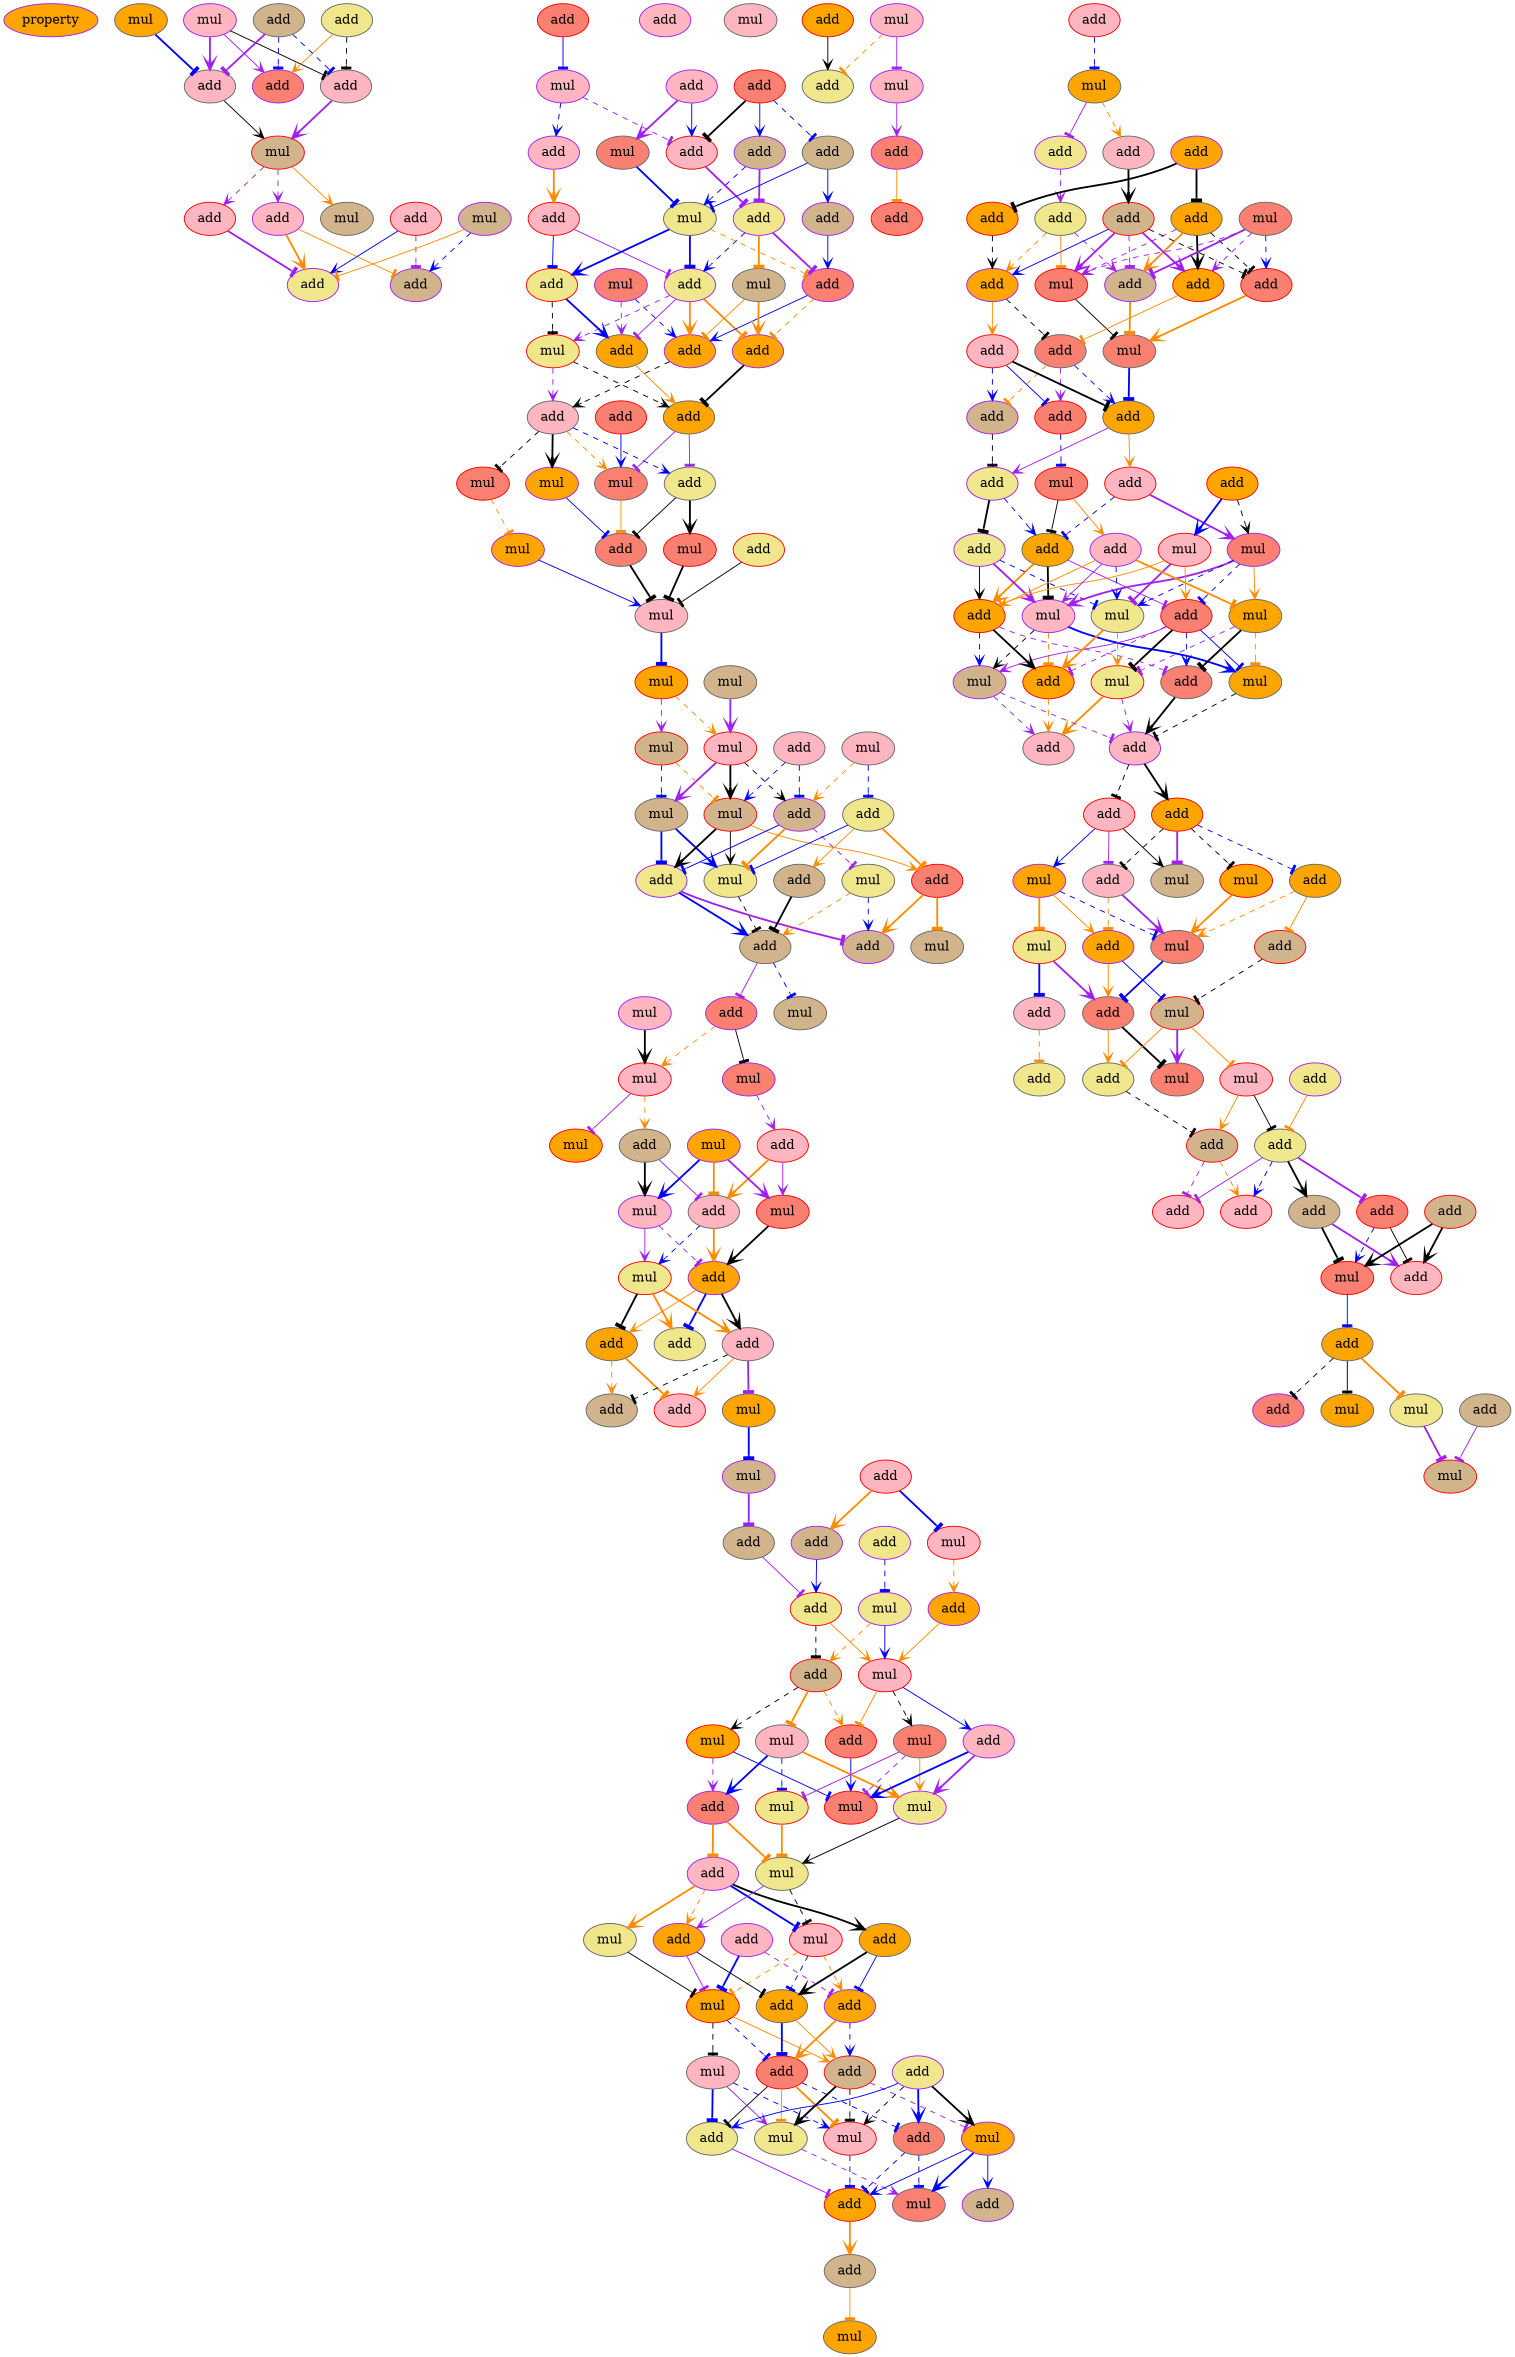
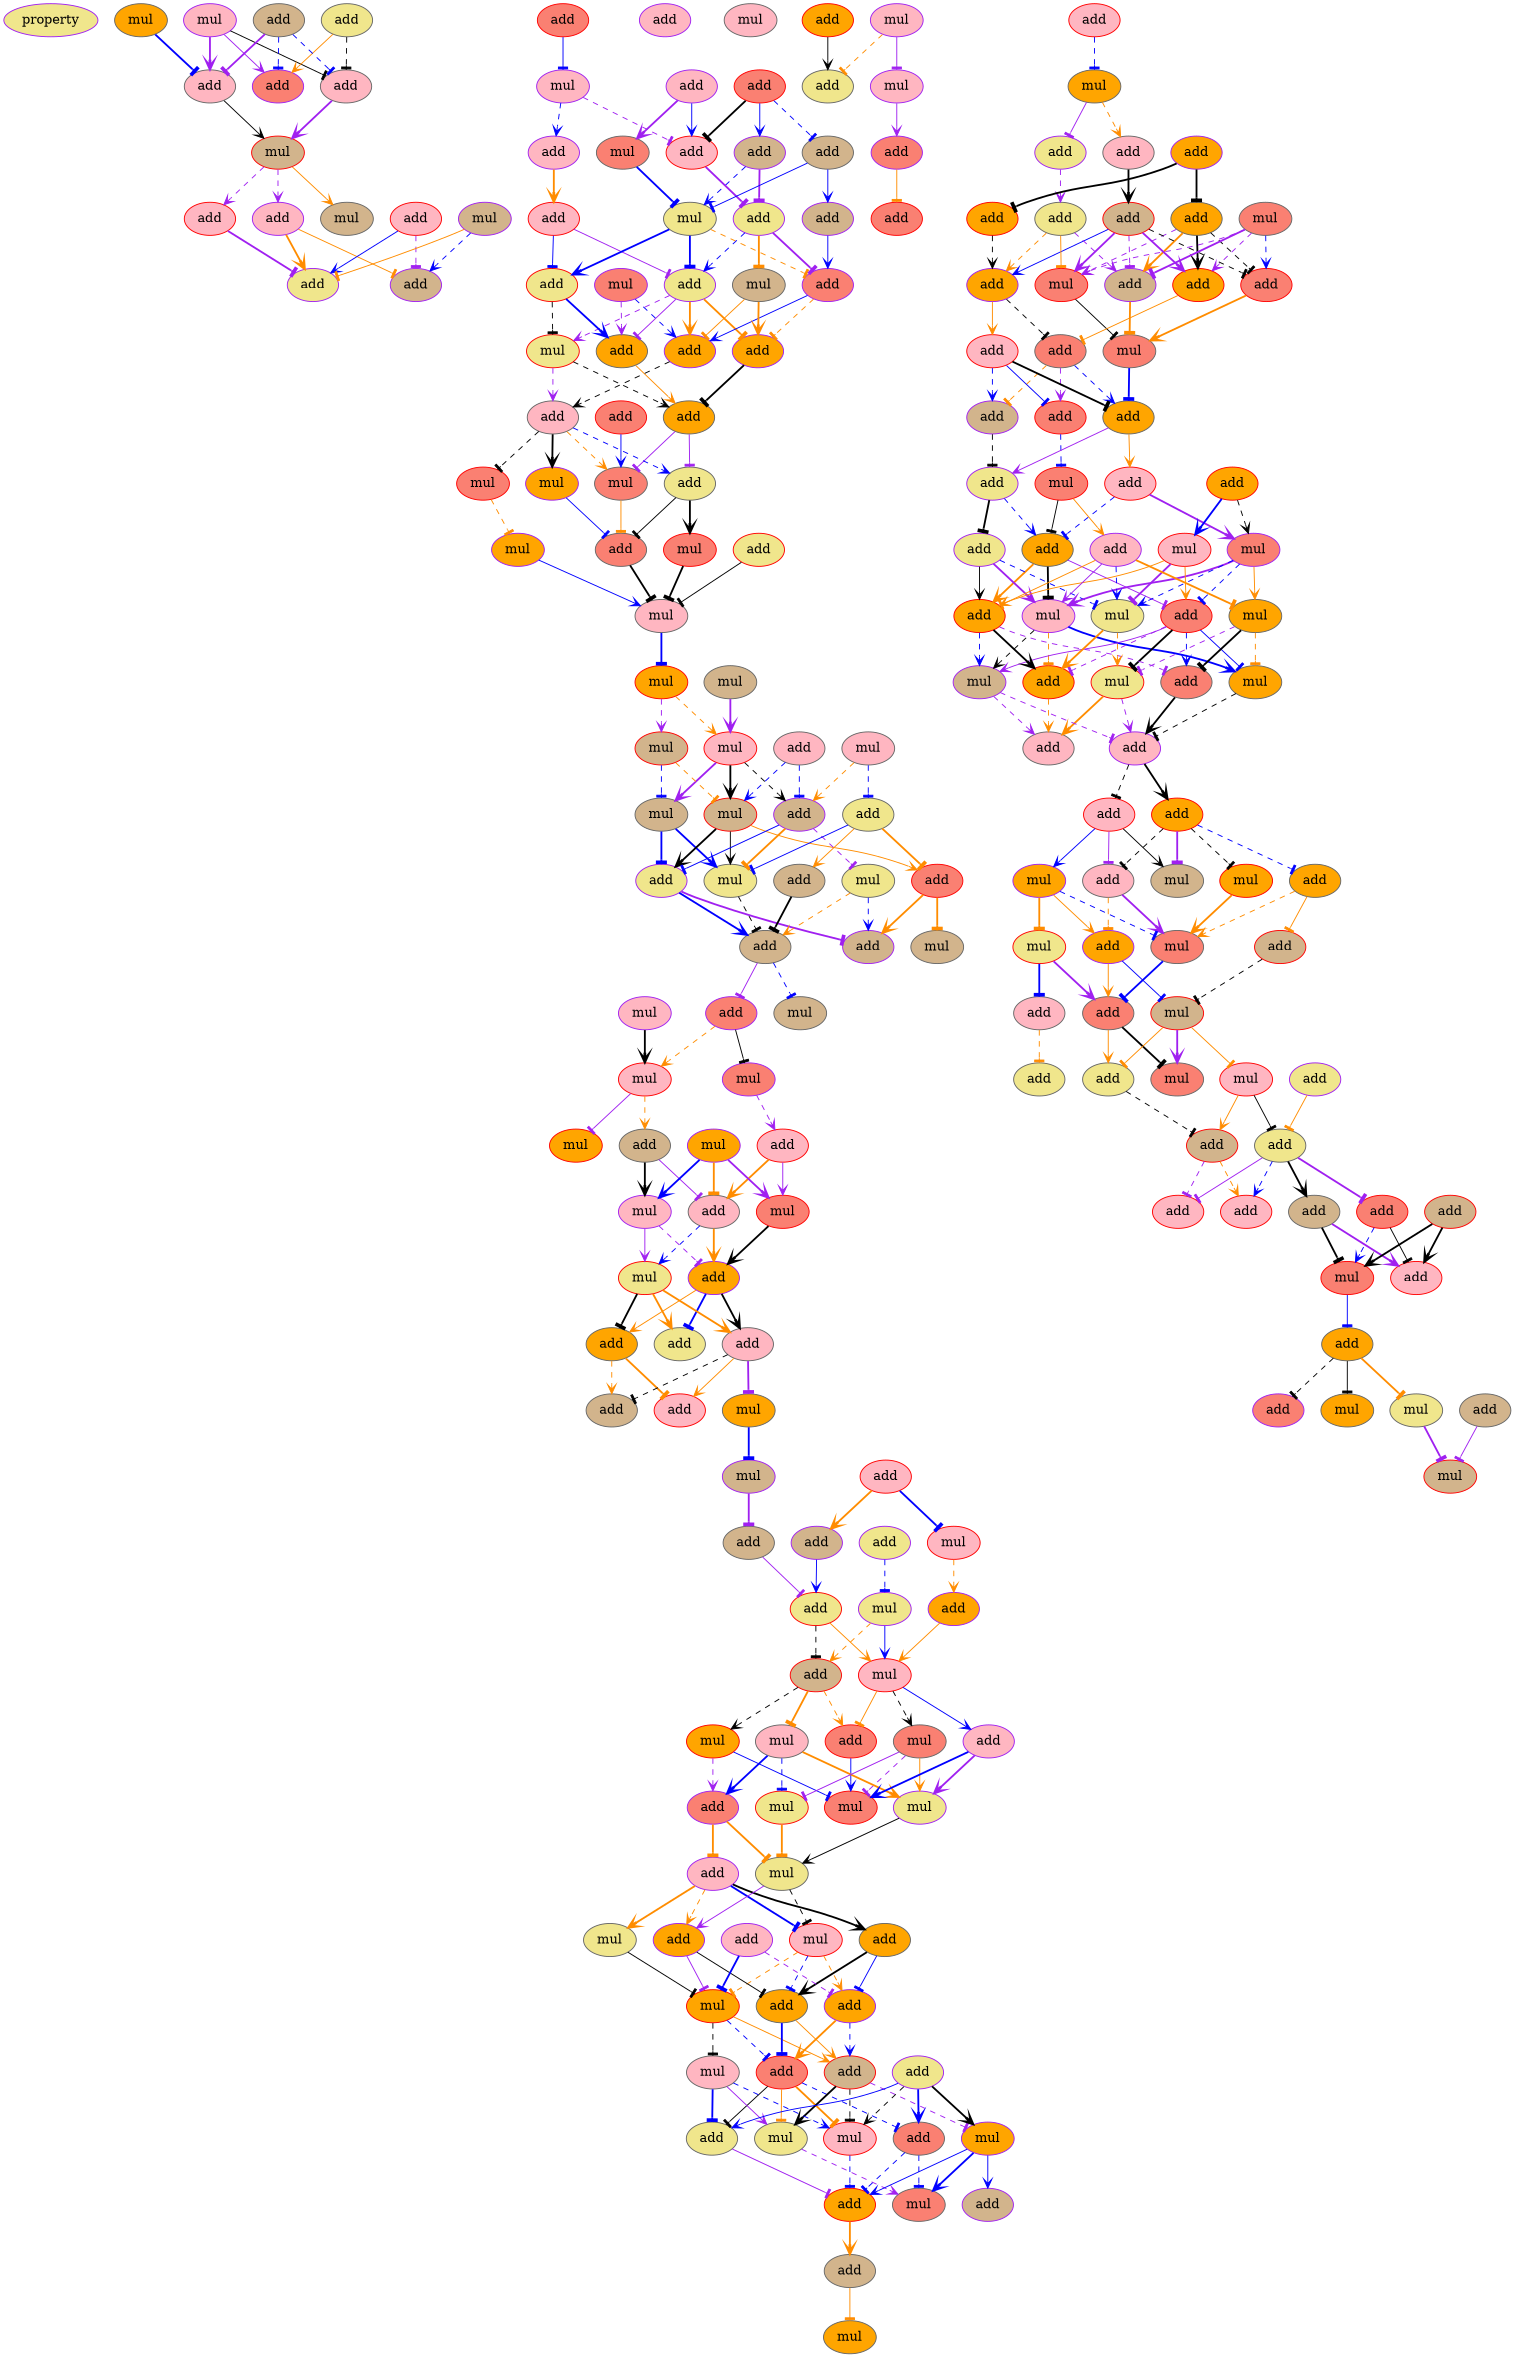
(51, 20) -> (51, 20)
